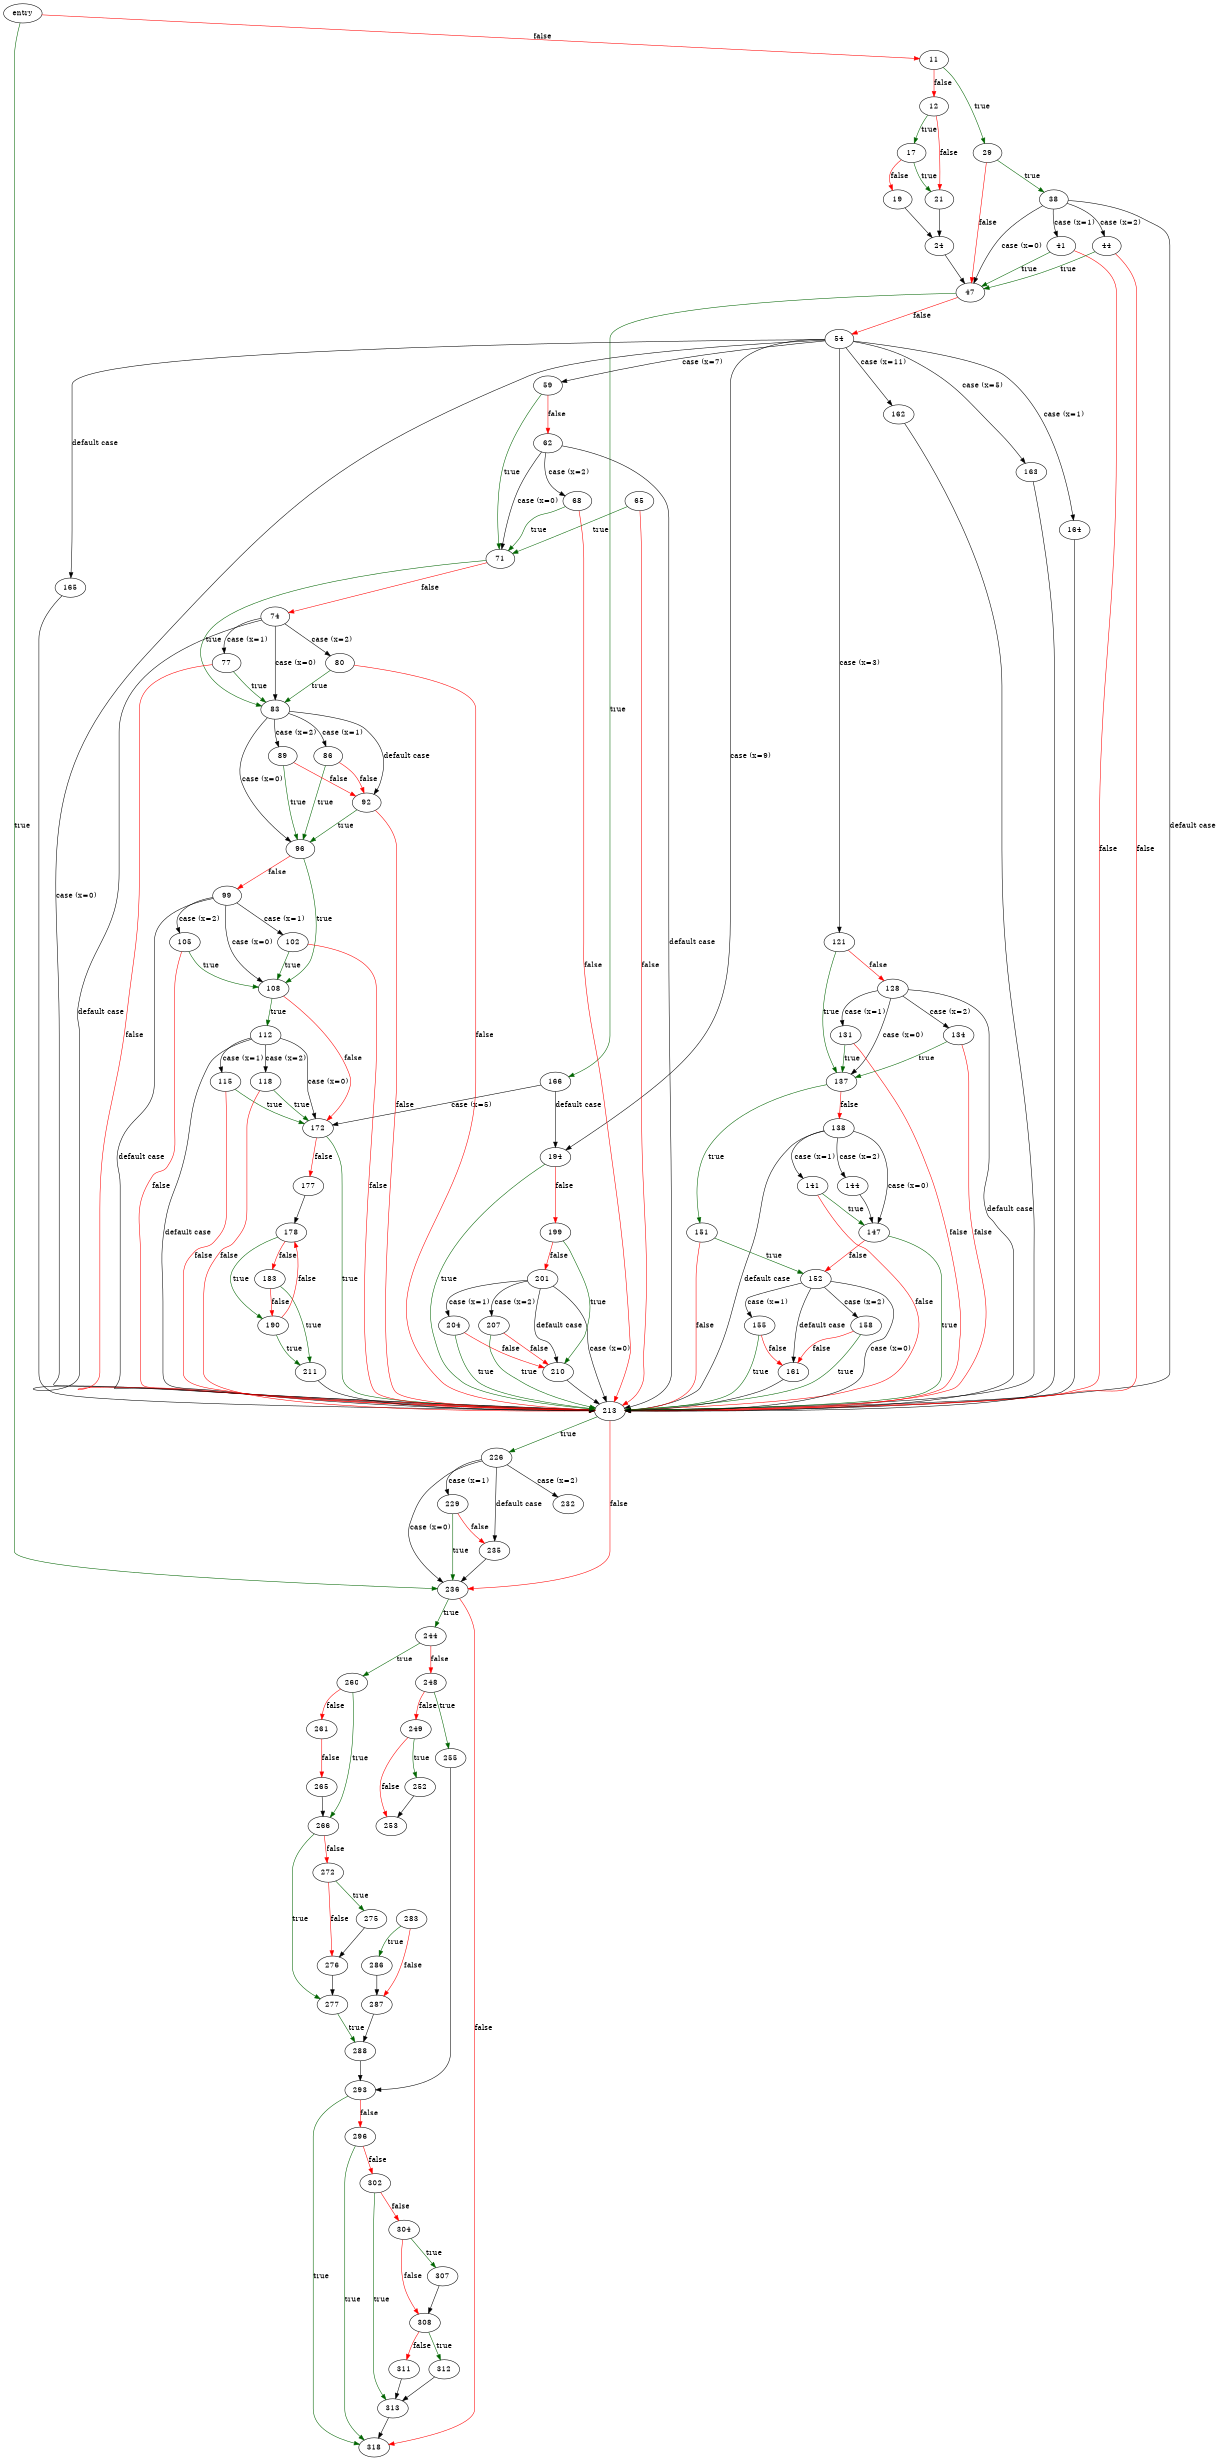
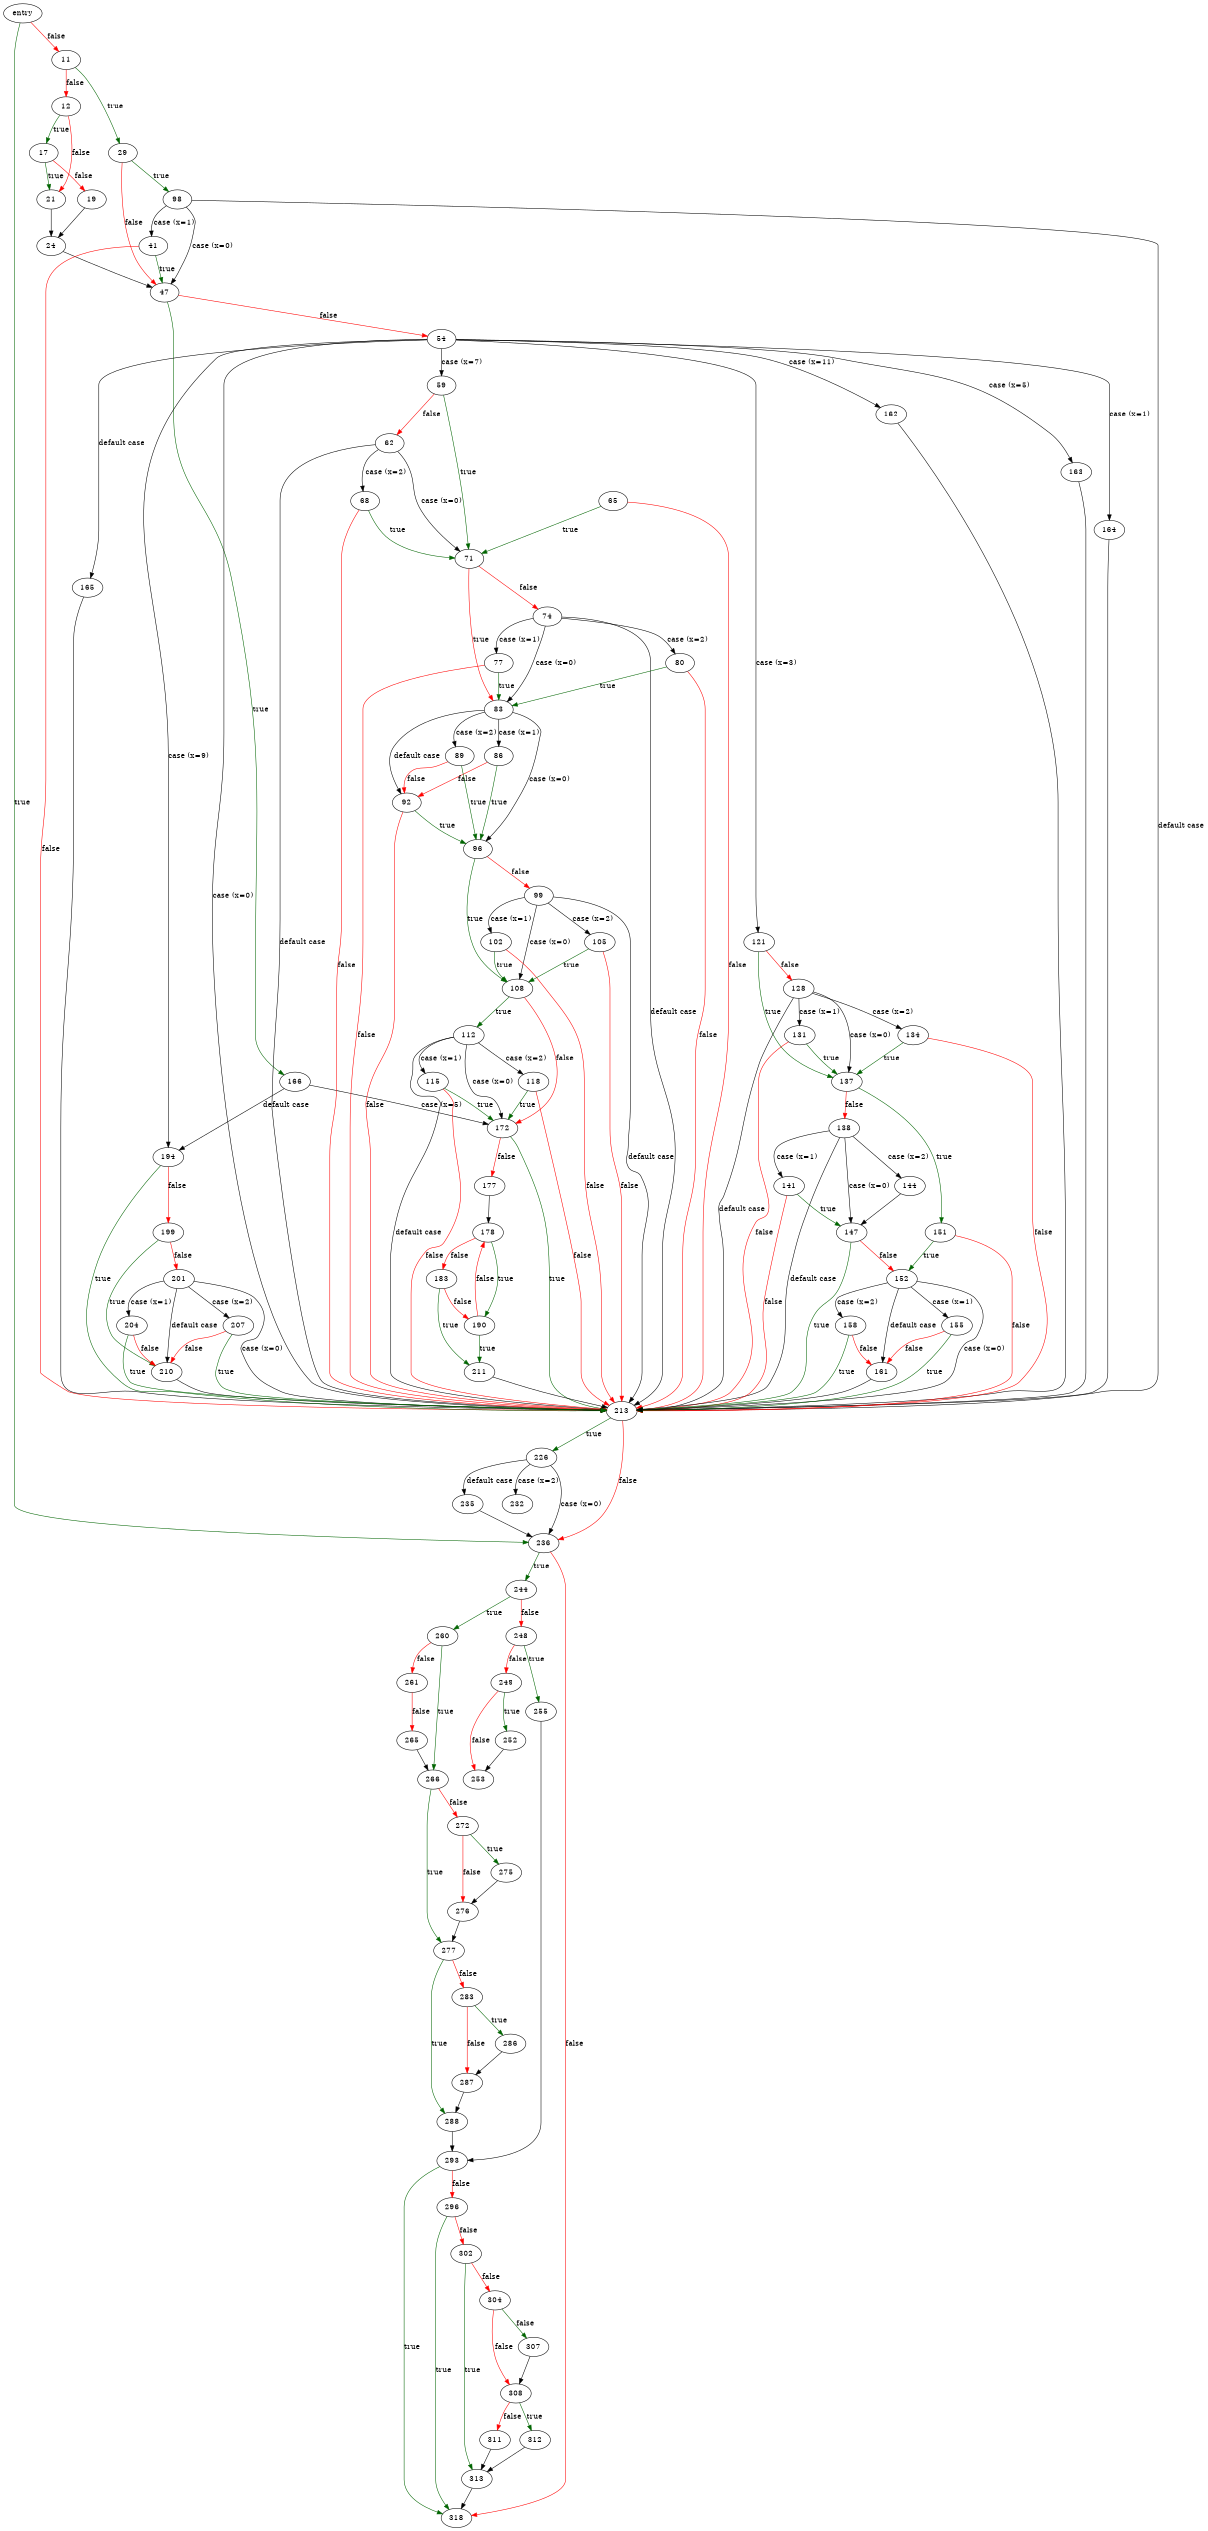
(1054, 199) -> (177, 199)
(1107, 246) -> none
(292, 591) -> (472, 634)
(453, 1504) -> none
none -> (457, 1971)
(434, 2253) -> (525, 2324)
